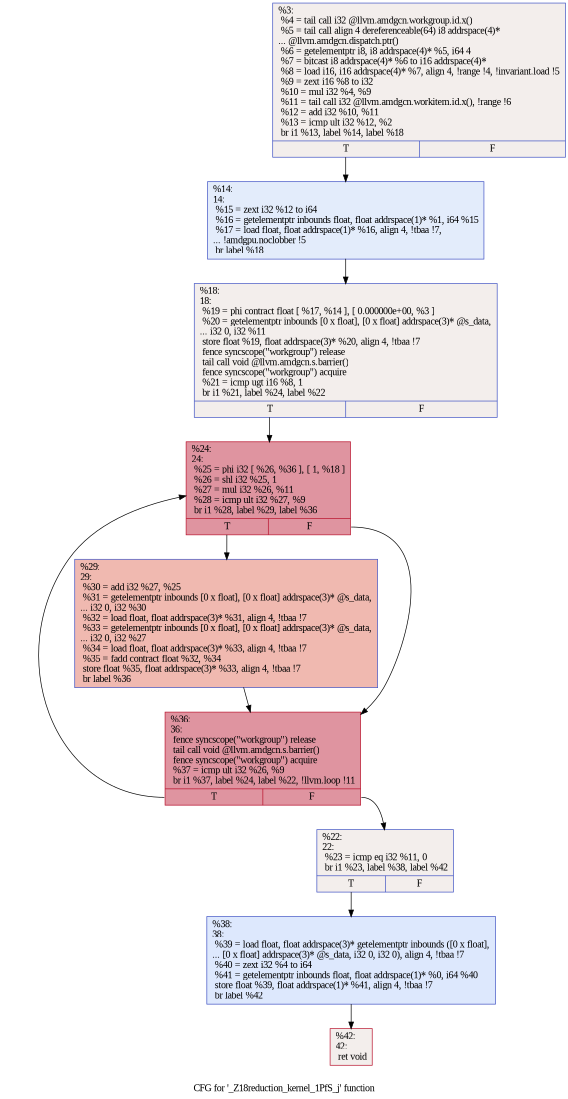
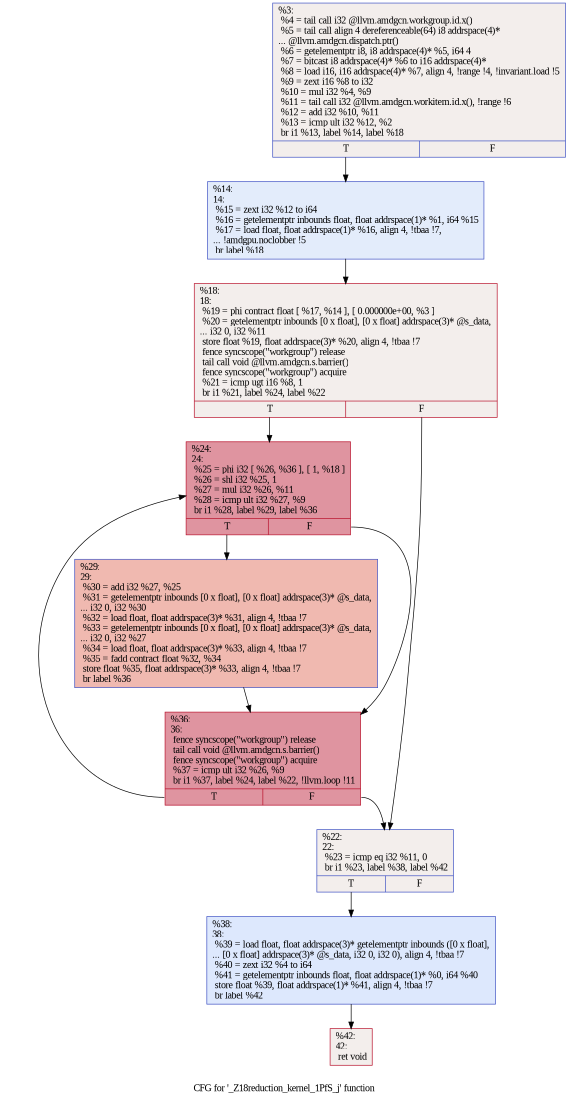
(346, 350) -> (346, 350)
none -> (413, 621)
